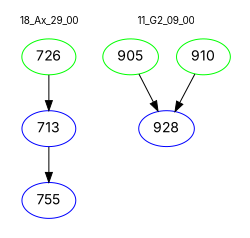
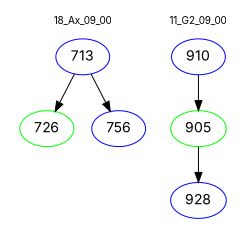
(49, 21) -> (83, 21)
(203, 57) -> (198, 57)
(49, 88) -> (67, 88)
(187, 88) -> (198, 88)
(49, 200) -> (119, 129)
